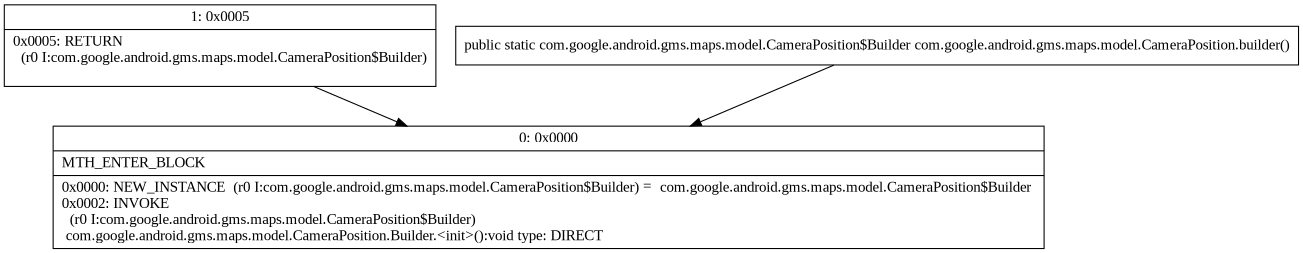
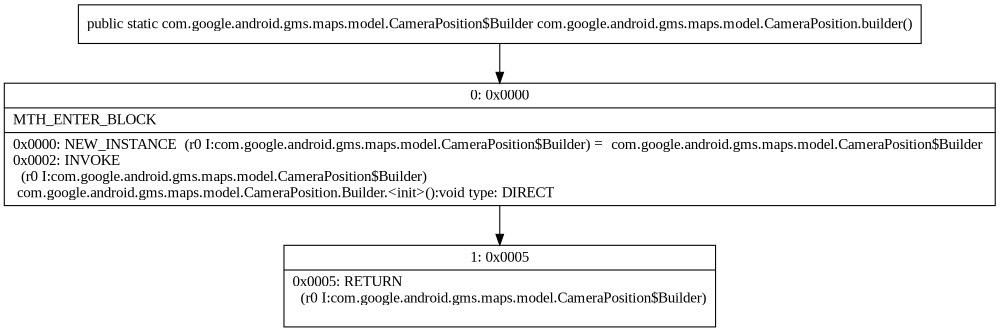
(355, 104) -> (500, 220)
